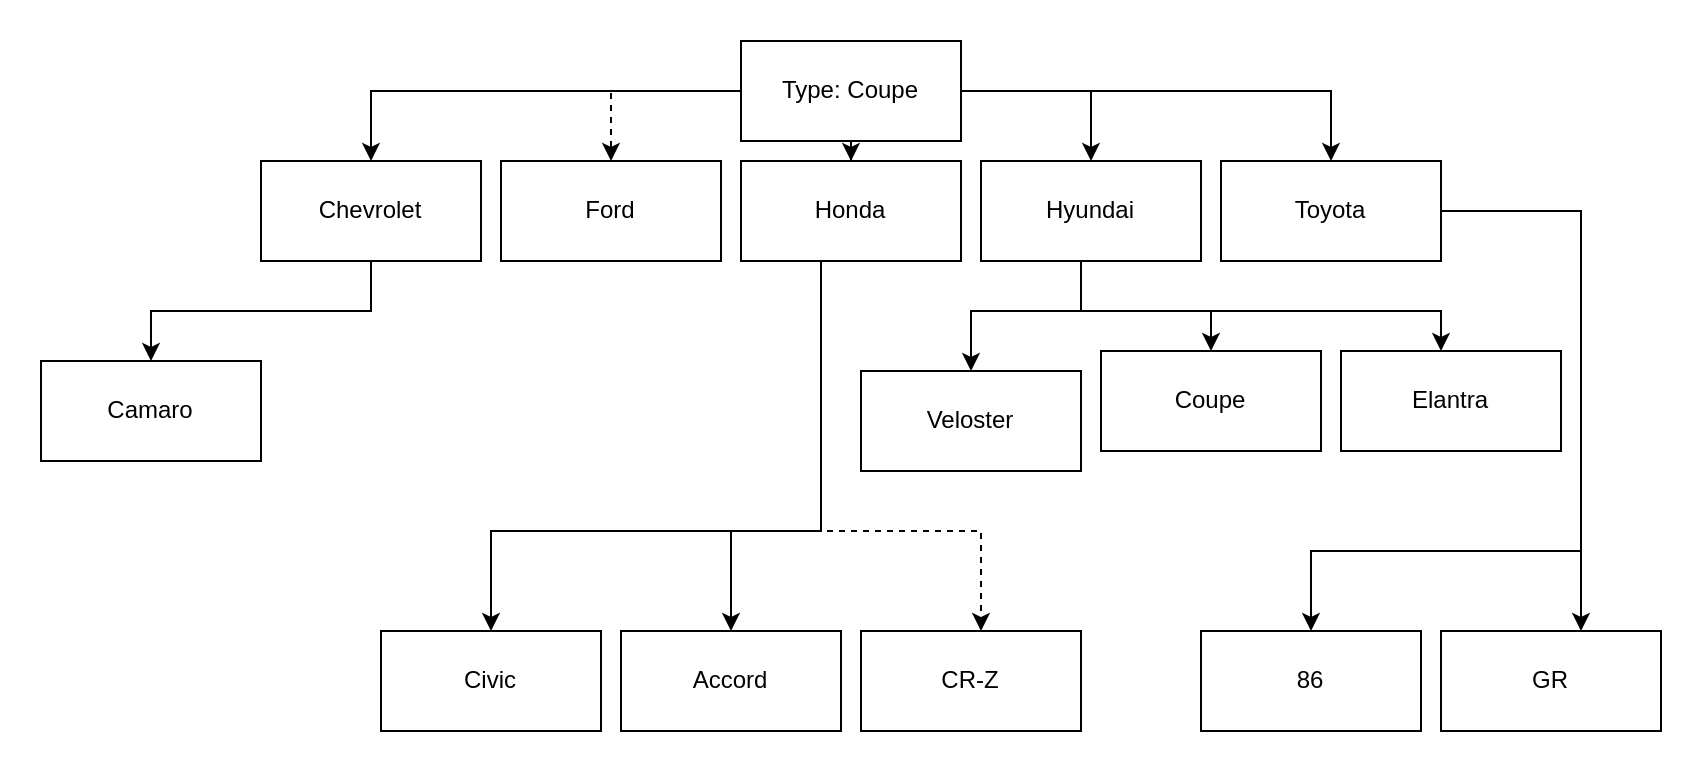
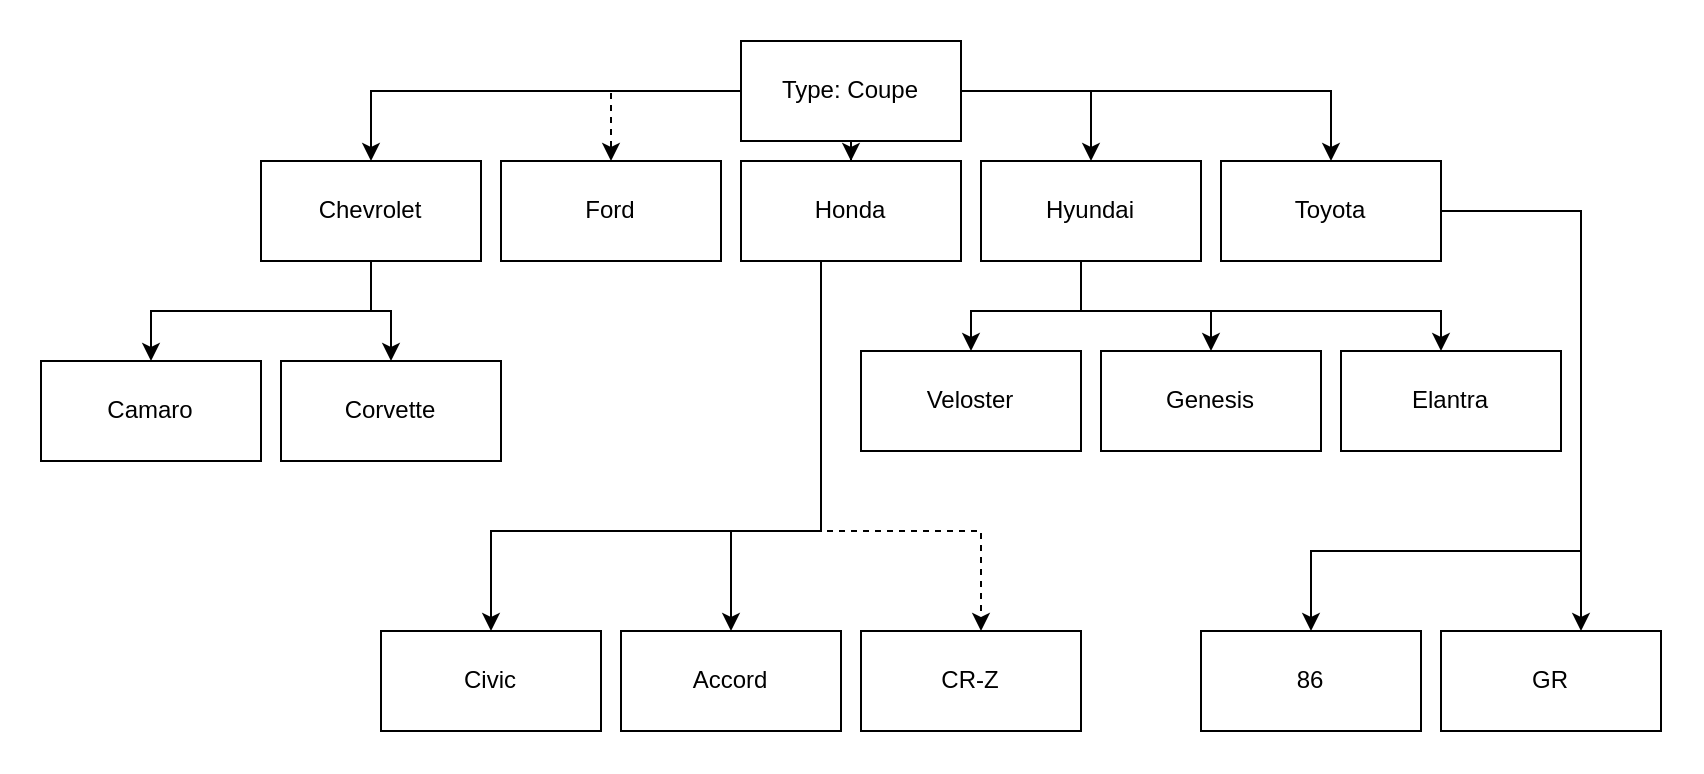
none -> (391, 321)
(1211, 401) -> (1211, 401)
none -> (391, 411)
(971, 421) -> (971, 401)
